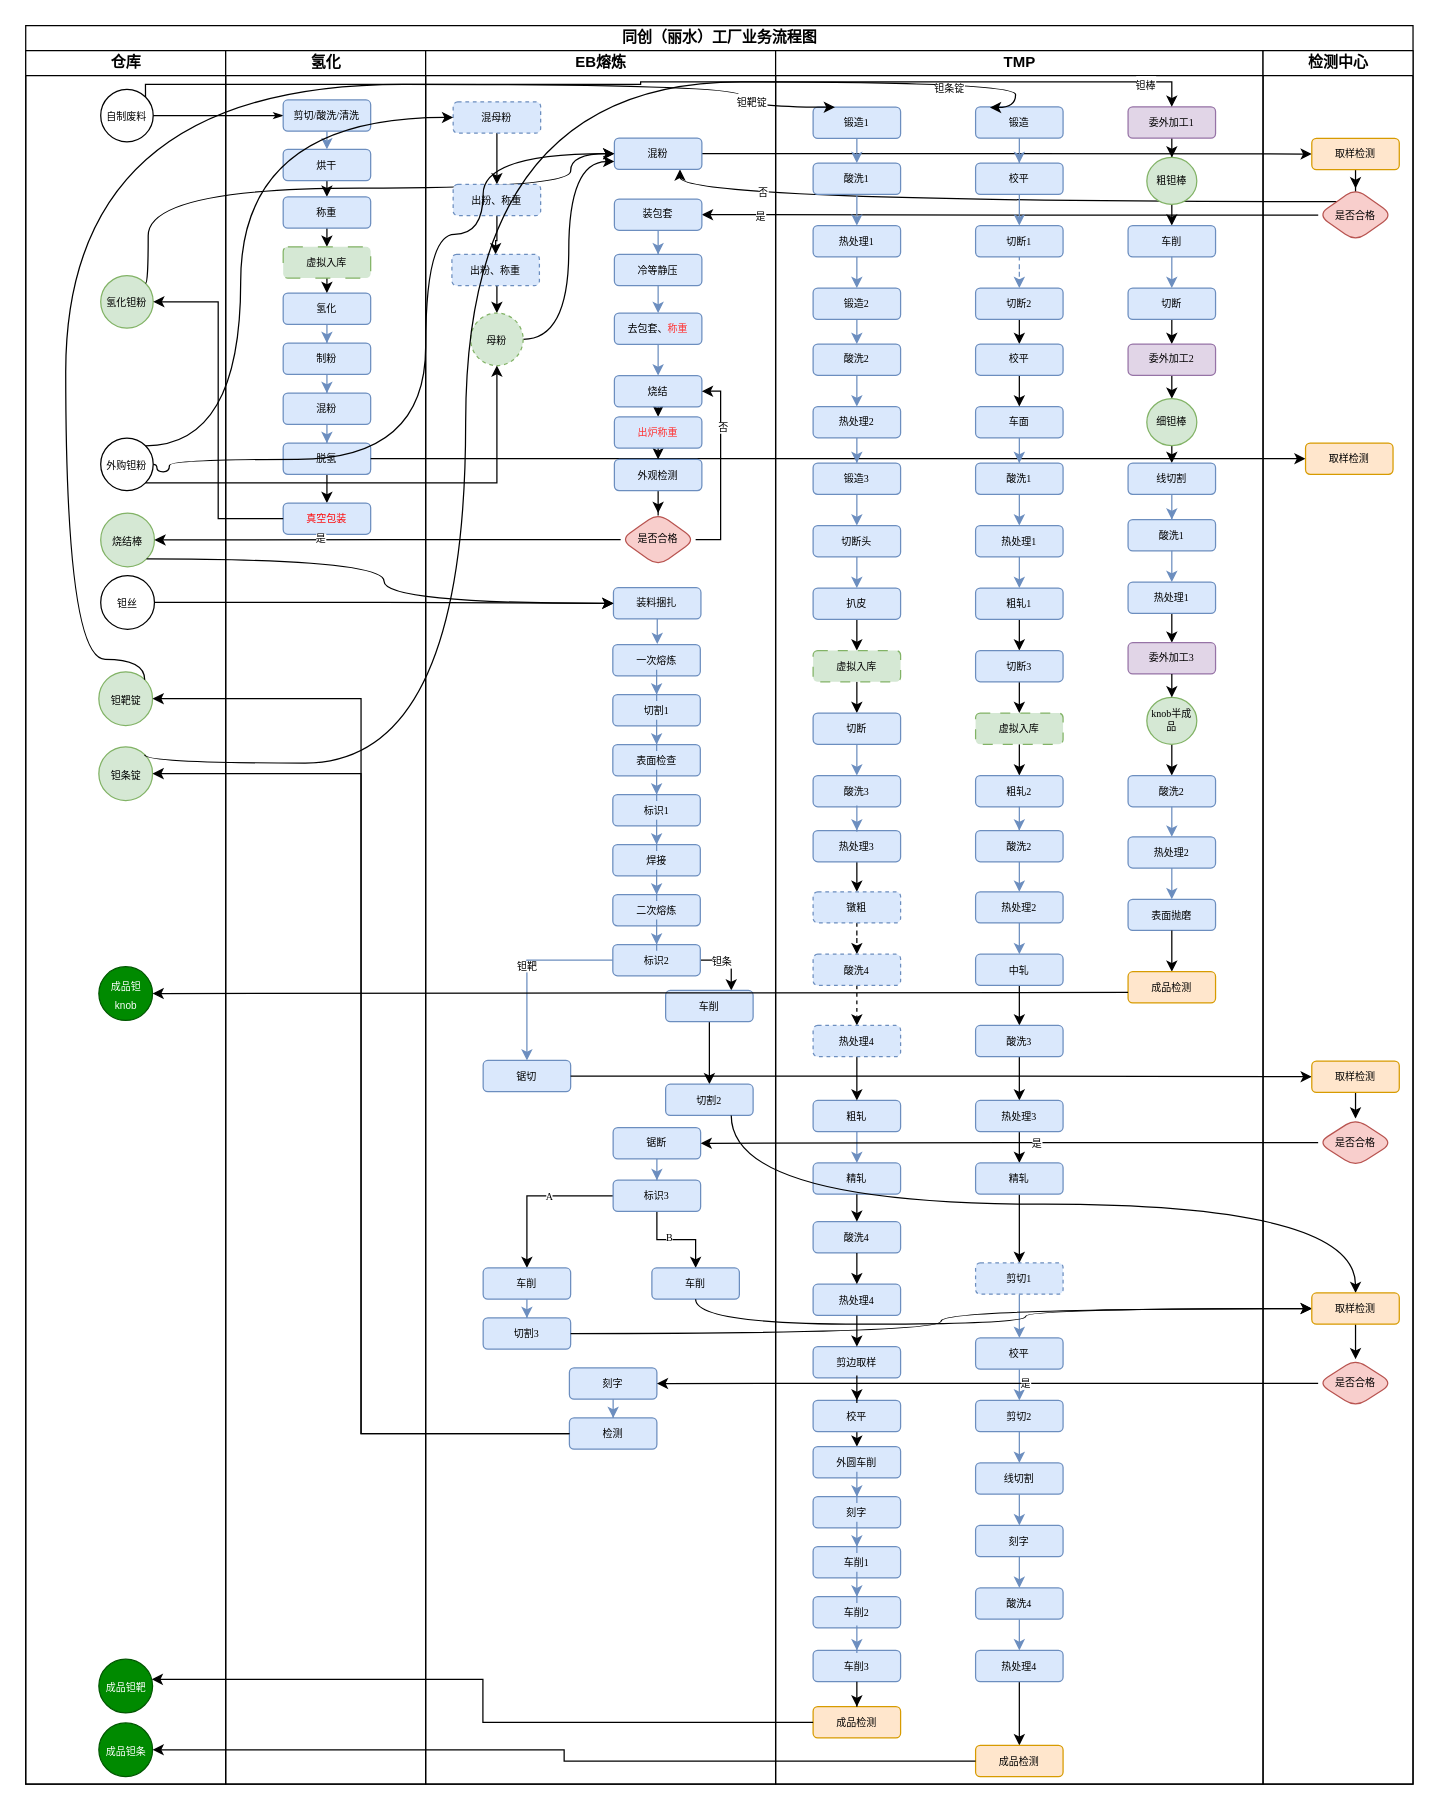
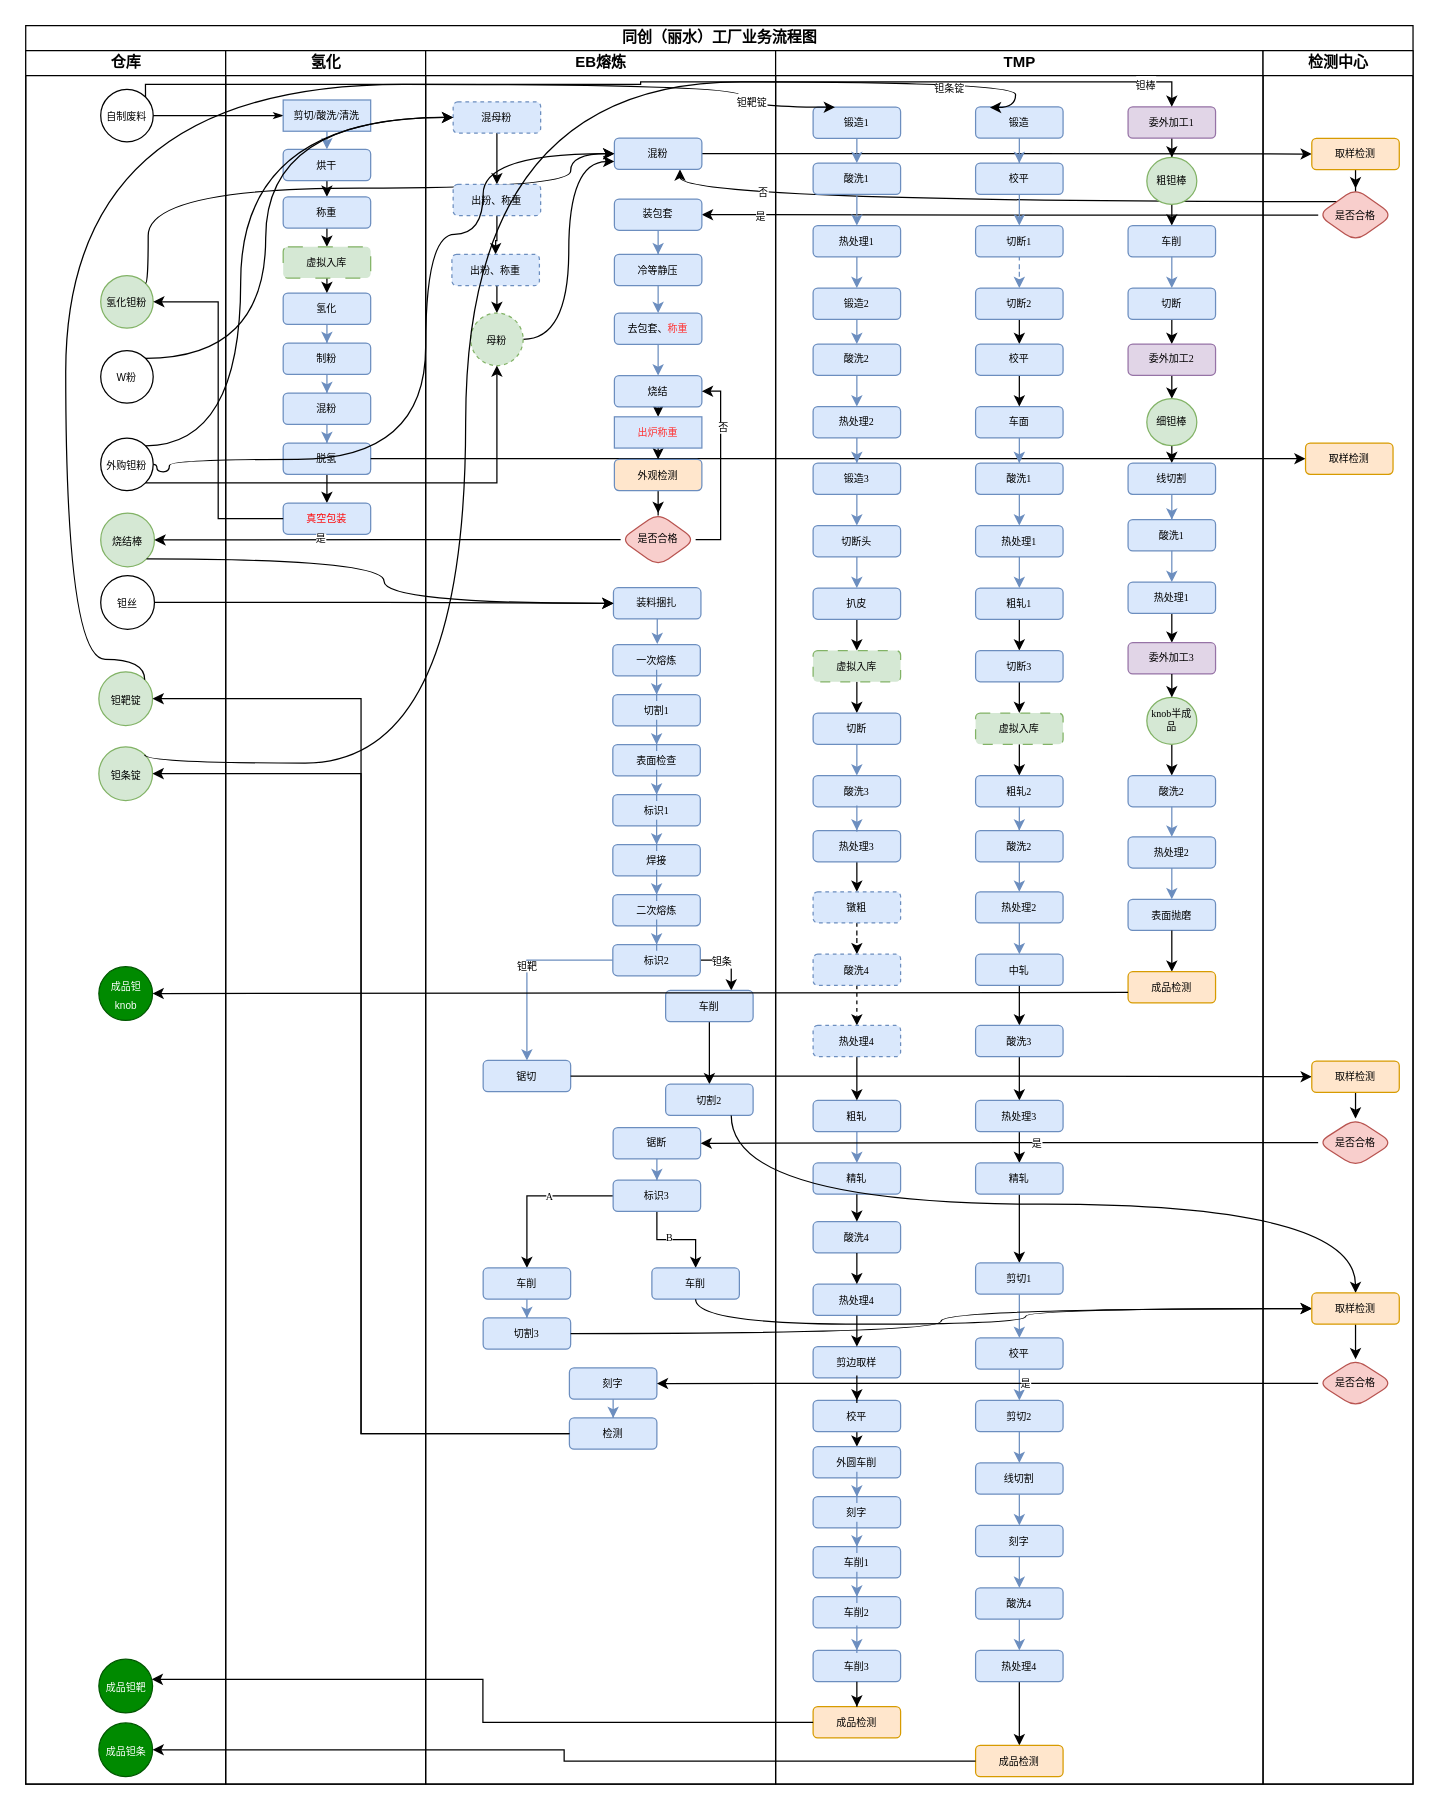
(327, 116) -> (327, 116)
none -> (267, 226)
none -> (127, 377)
(658, 433) -> (658, 433)
(658, 475) -> (658, 475)
(1019, 1279) -> (1019, 1279)
